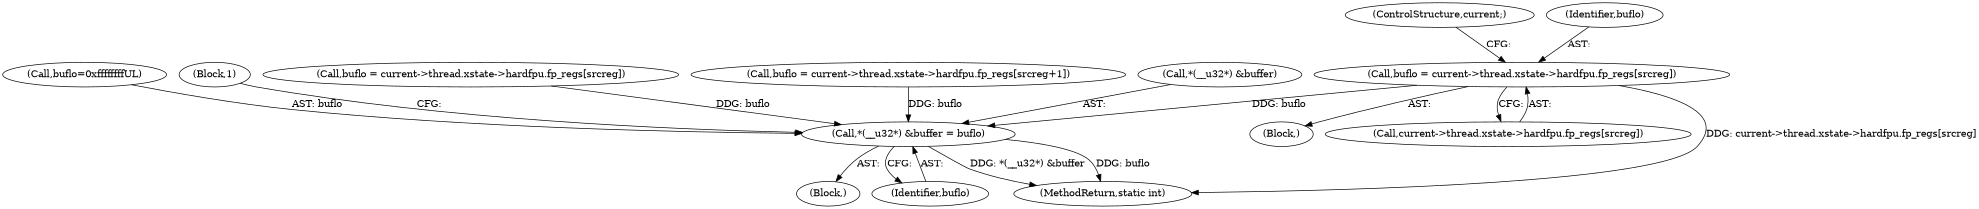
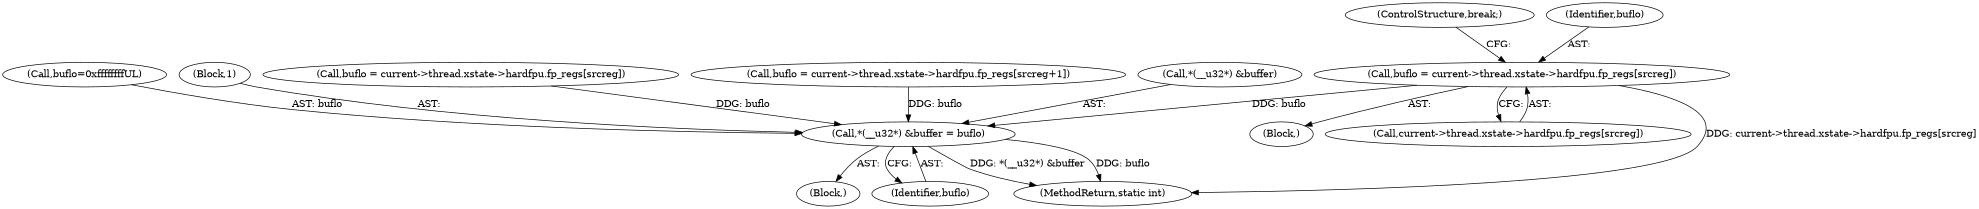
(1440, 15) -> (1440, 15)
(431, 104) -> (431, 104)
